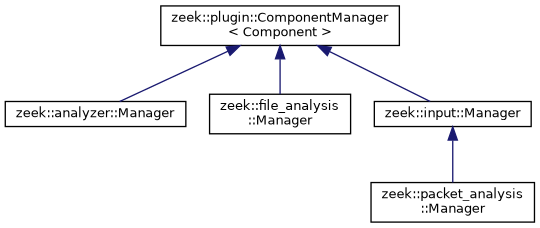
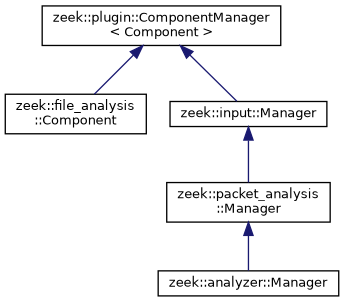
(174, 76) -> (248, 253)
(280, 114) -> (76, 114)
